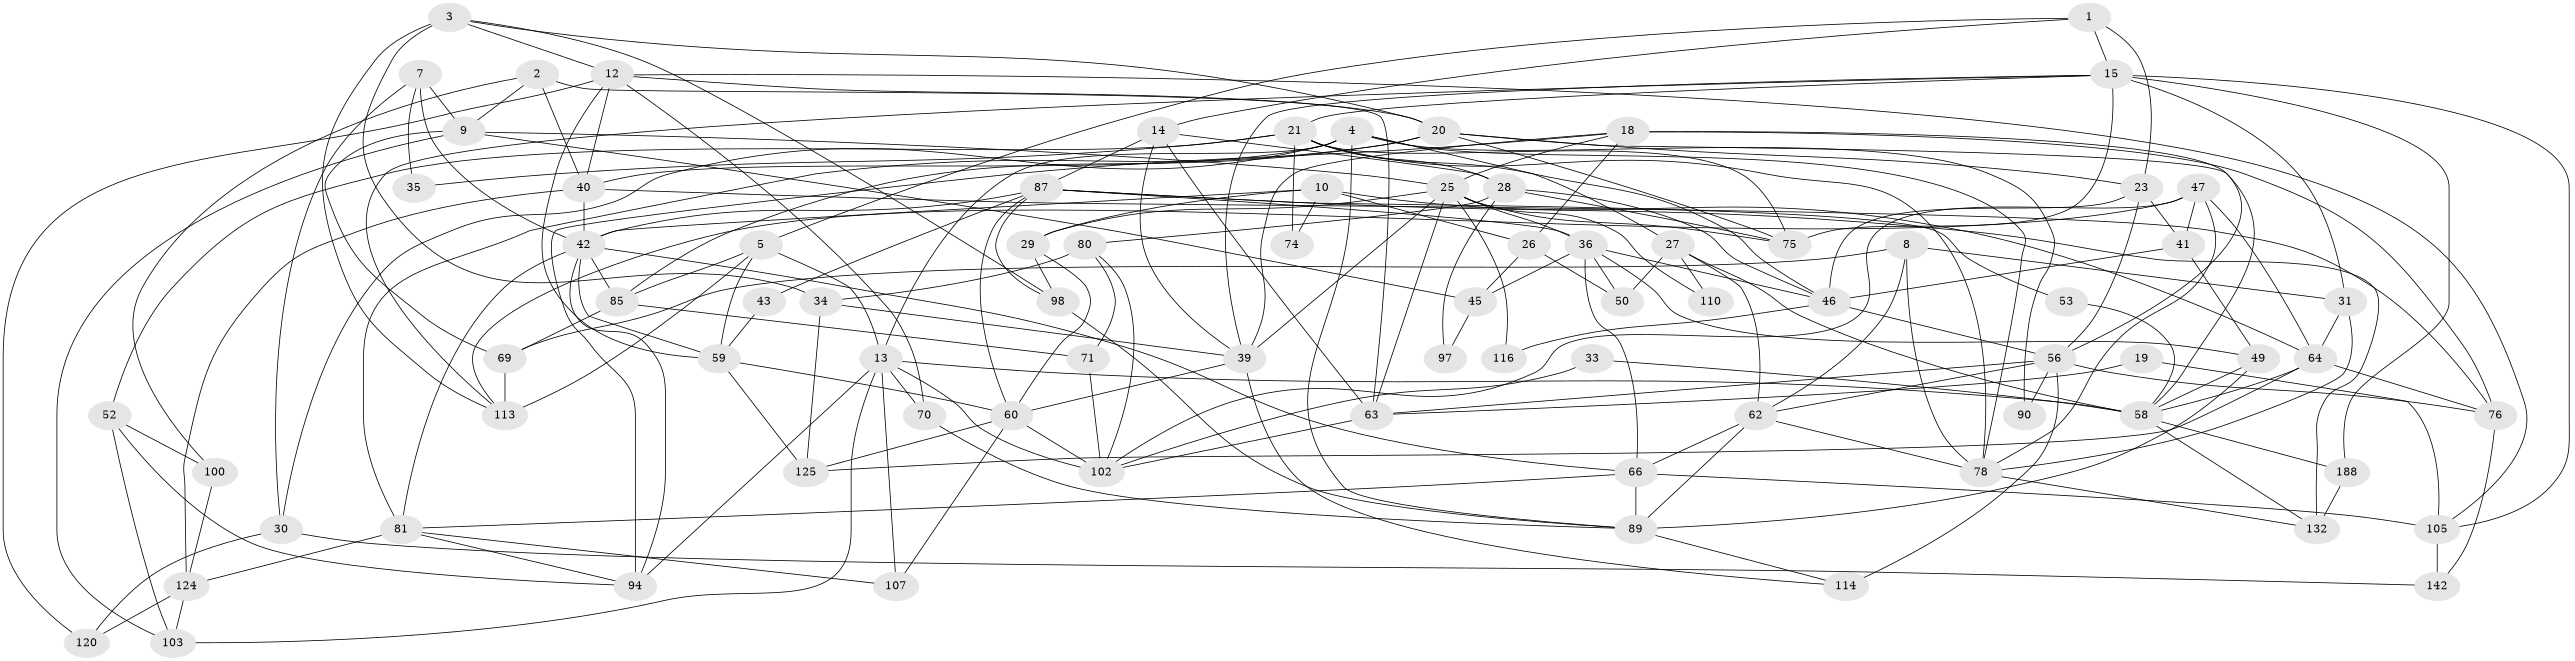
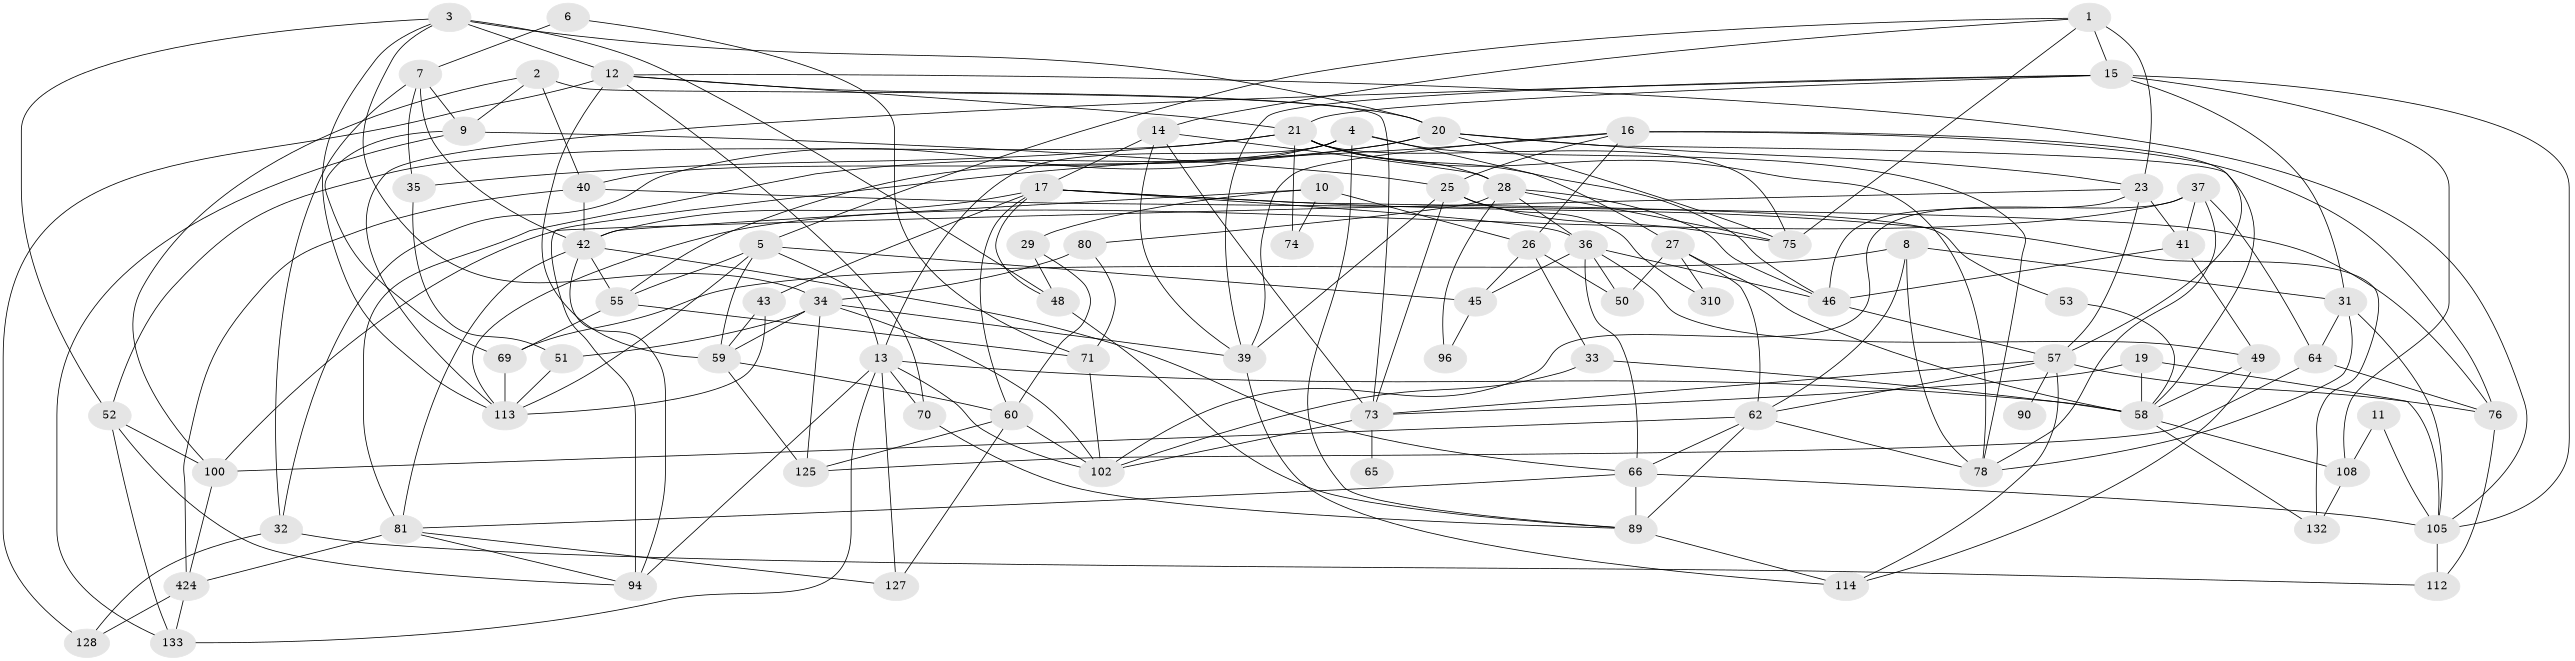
none -> (568, 17)
none -> (71, 79)
(599, 129) -> (954, 99)
(1628, 131) -> (1628, 131)
(1923, 158) -> none
(1042, 188) -> (1042, 188)
(2199, 188) -> (2199, 188)
(2081, 200) -> (1947, 126)
(1235, 209) -> none
none -> (1036, 216)
(1517, 217) -> (1545, 217)
(1044, 219) -> (1118, 273)
(2048, 252) -> none
(617, 302) -> (617, 302)
(1058, 302) -> (1058, 302)
none -> (1560, 302)
(1711, 302) -> (1711, 302)
(625, 328) -> (770, 330)
none -> (562, 359)
(1445, 359) -> (1445, 359)
(1504, 359) -> none
(2055, 359) -> (2055, 359)
(1133, 365) -> (973, 361)
(1123, 388) -> none
(2207, 399) -> (2142, 387)
none -> (670, 400)
none -> (2433, 414)
(1372, 416) -> (1372, 416)
none -> (2379, 416)
none -> (986, 445)
none -> (1372, 473)
(2347, 473) -> (2347, 473)
(1967, 496) -> (2076, 505)
(2193, 508) -> none
(281, 529) -> (281, 529)
(187, 586) -> (187, 586)
(896, 586) -> (896, 586)
(2437, 586) -> (2437, 586)
(87, 643) -> (87, 643)
(173, 643) -> (173, 643)
